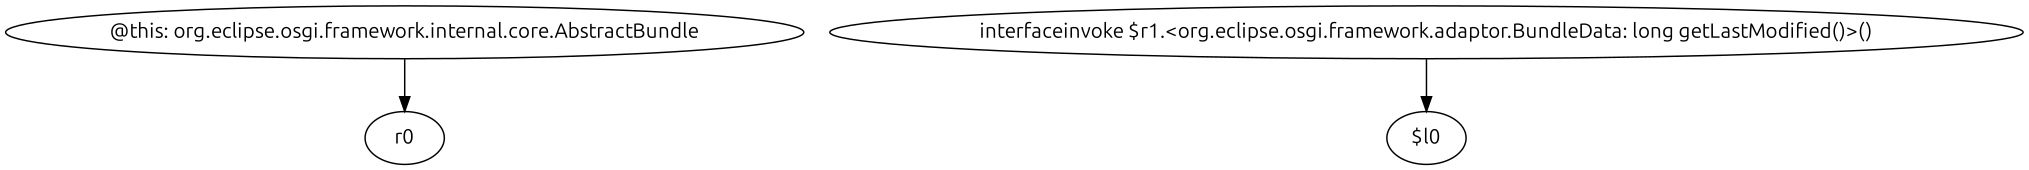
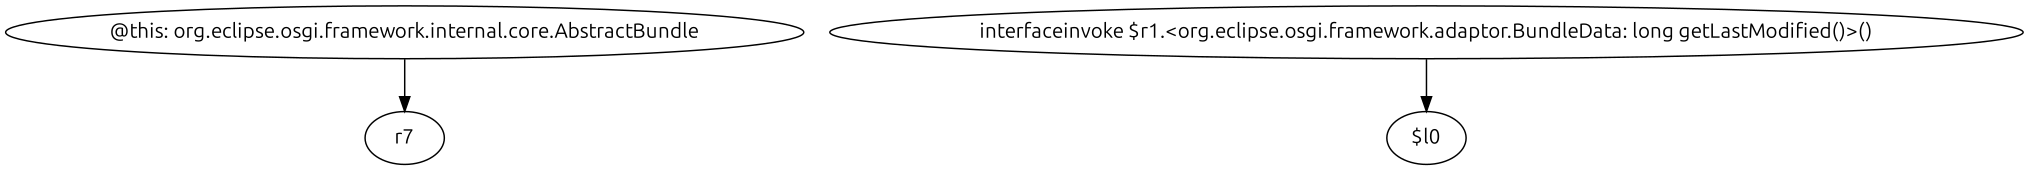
(405, 138) -> (405, 138)
